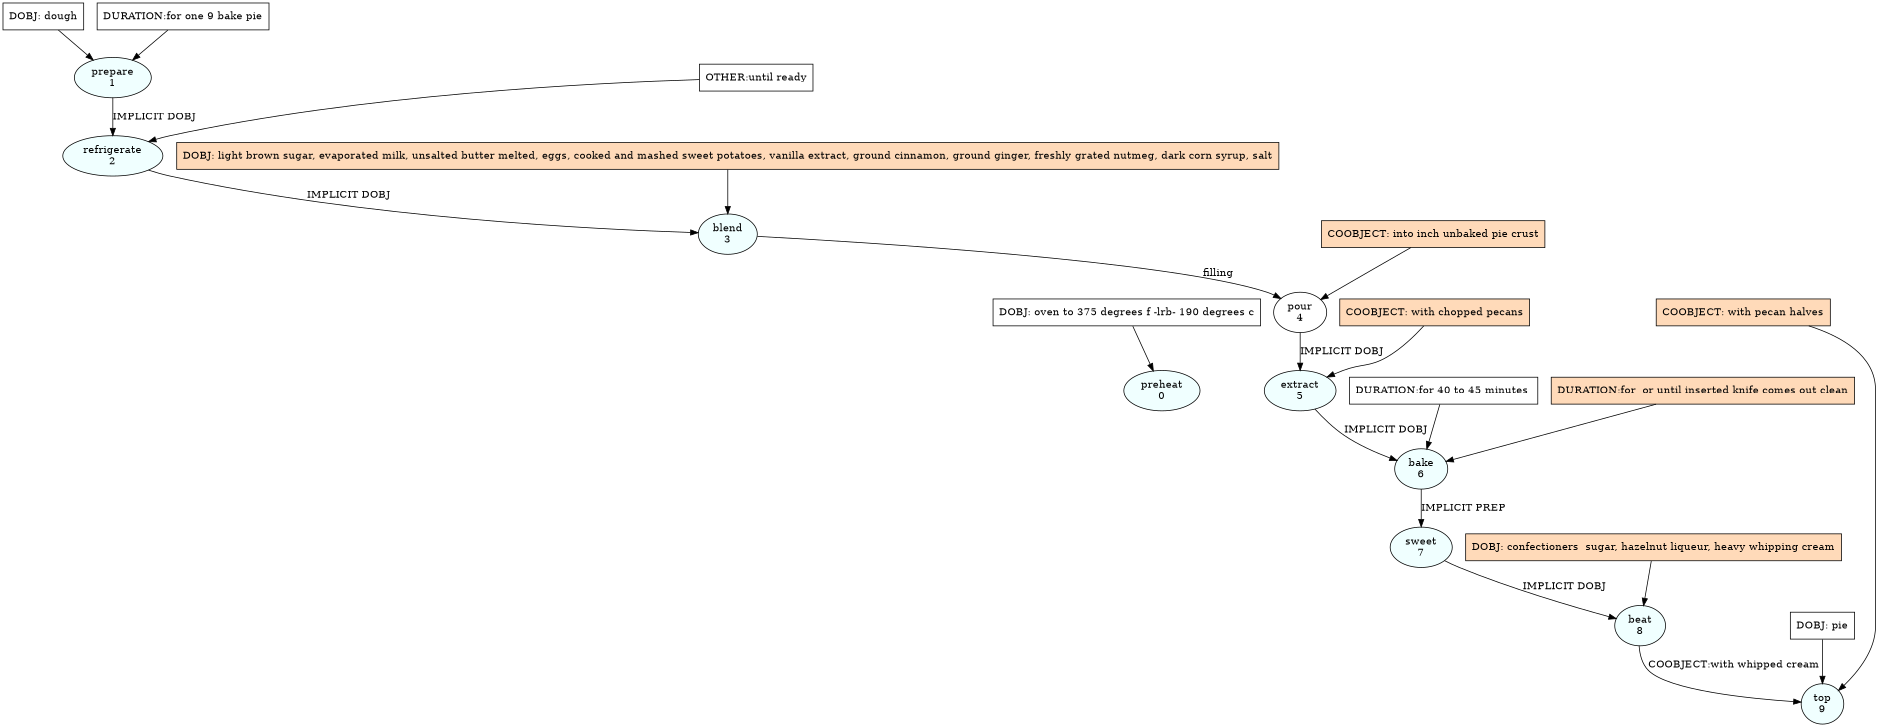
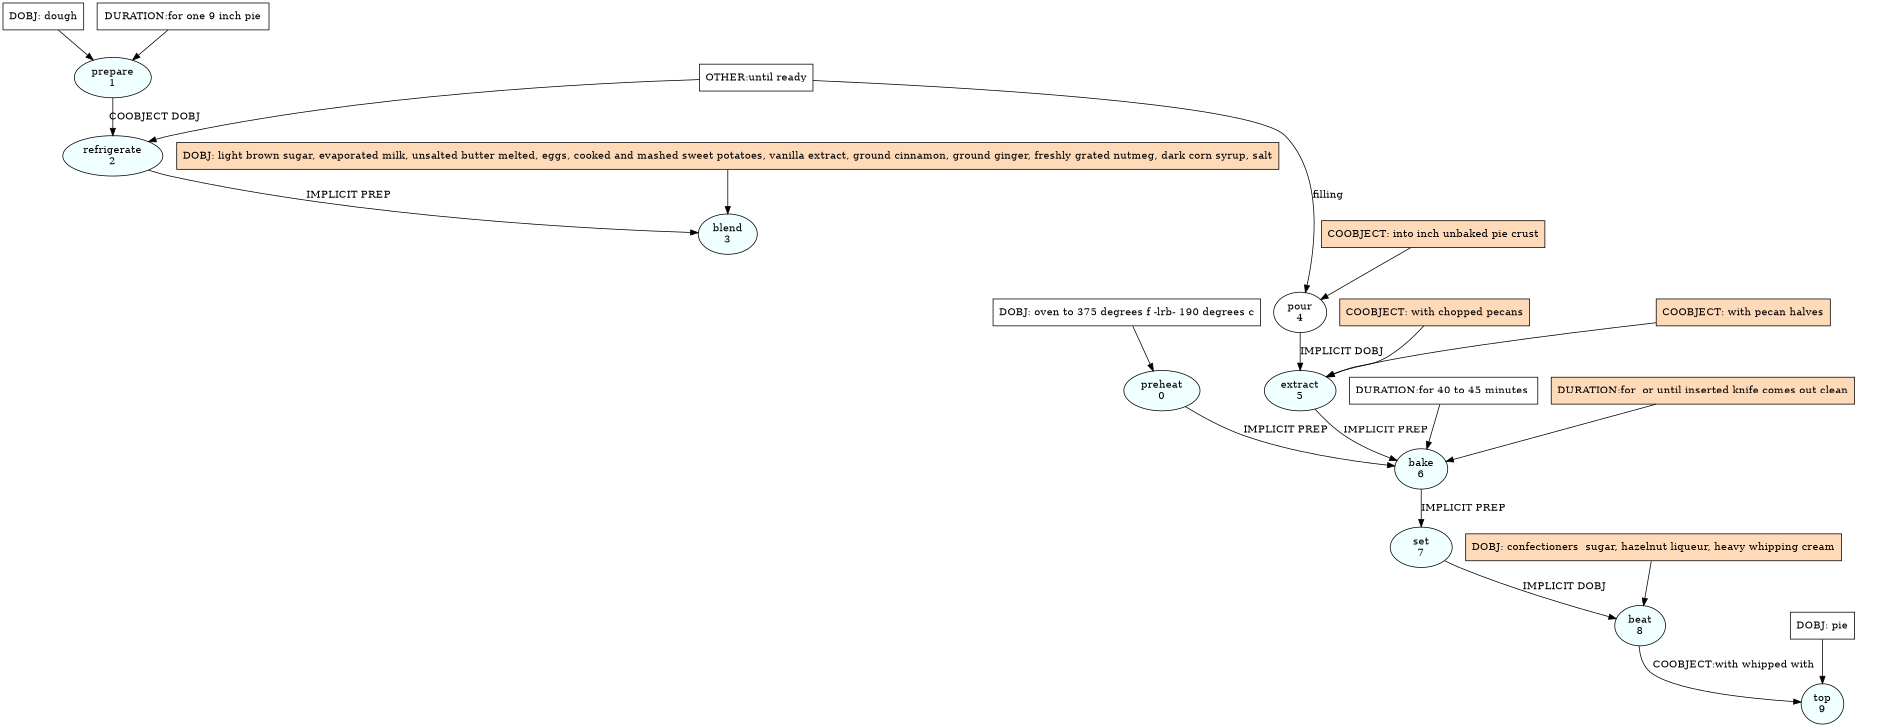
(183, 16) -> (183, 16)
(155, 117) -> (155, 117)
(349, 195) -> (349, 195)
(1017, 255) -> (1129, 102)
(1386, 430) -> (1386, 430)
none -> (1283, 447)
(1876, 493) -> (1494, 343)
(1421, 547) -> (1421, 547)
(1734, 665) -> (1734, 665)
